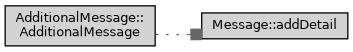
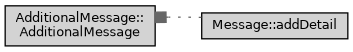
(172, 35) -> (185, 17)
